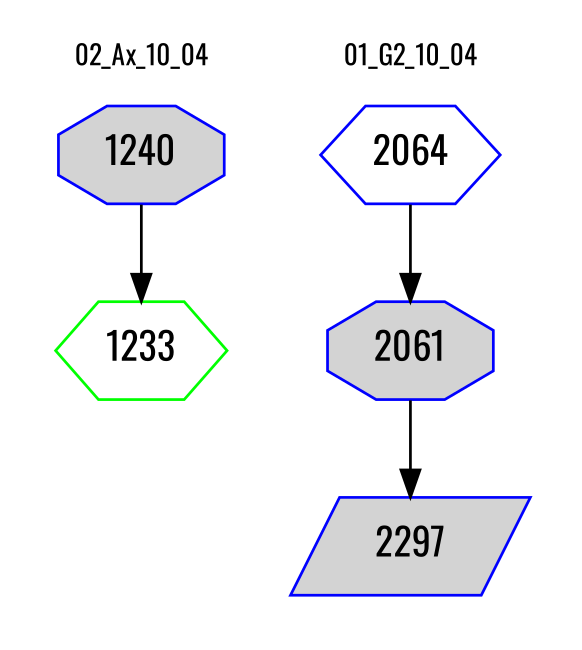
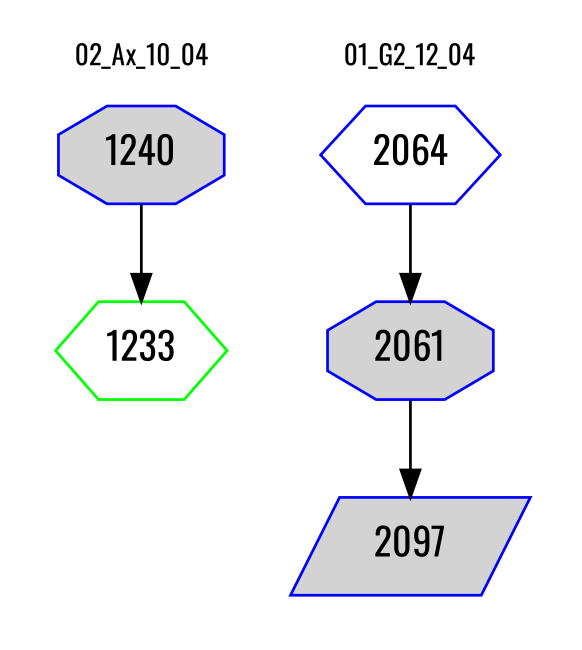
(410, 58) -> (410, 58)
(410, 546) -> (410, 546)
